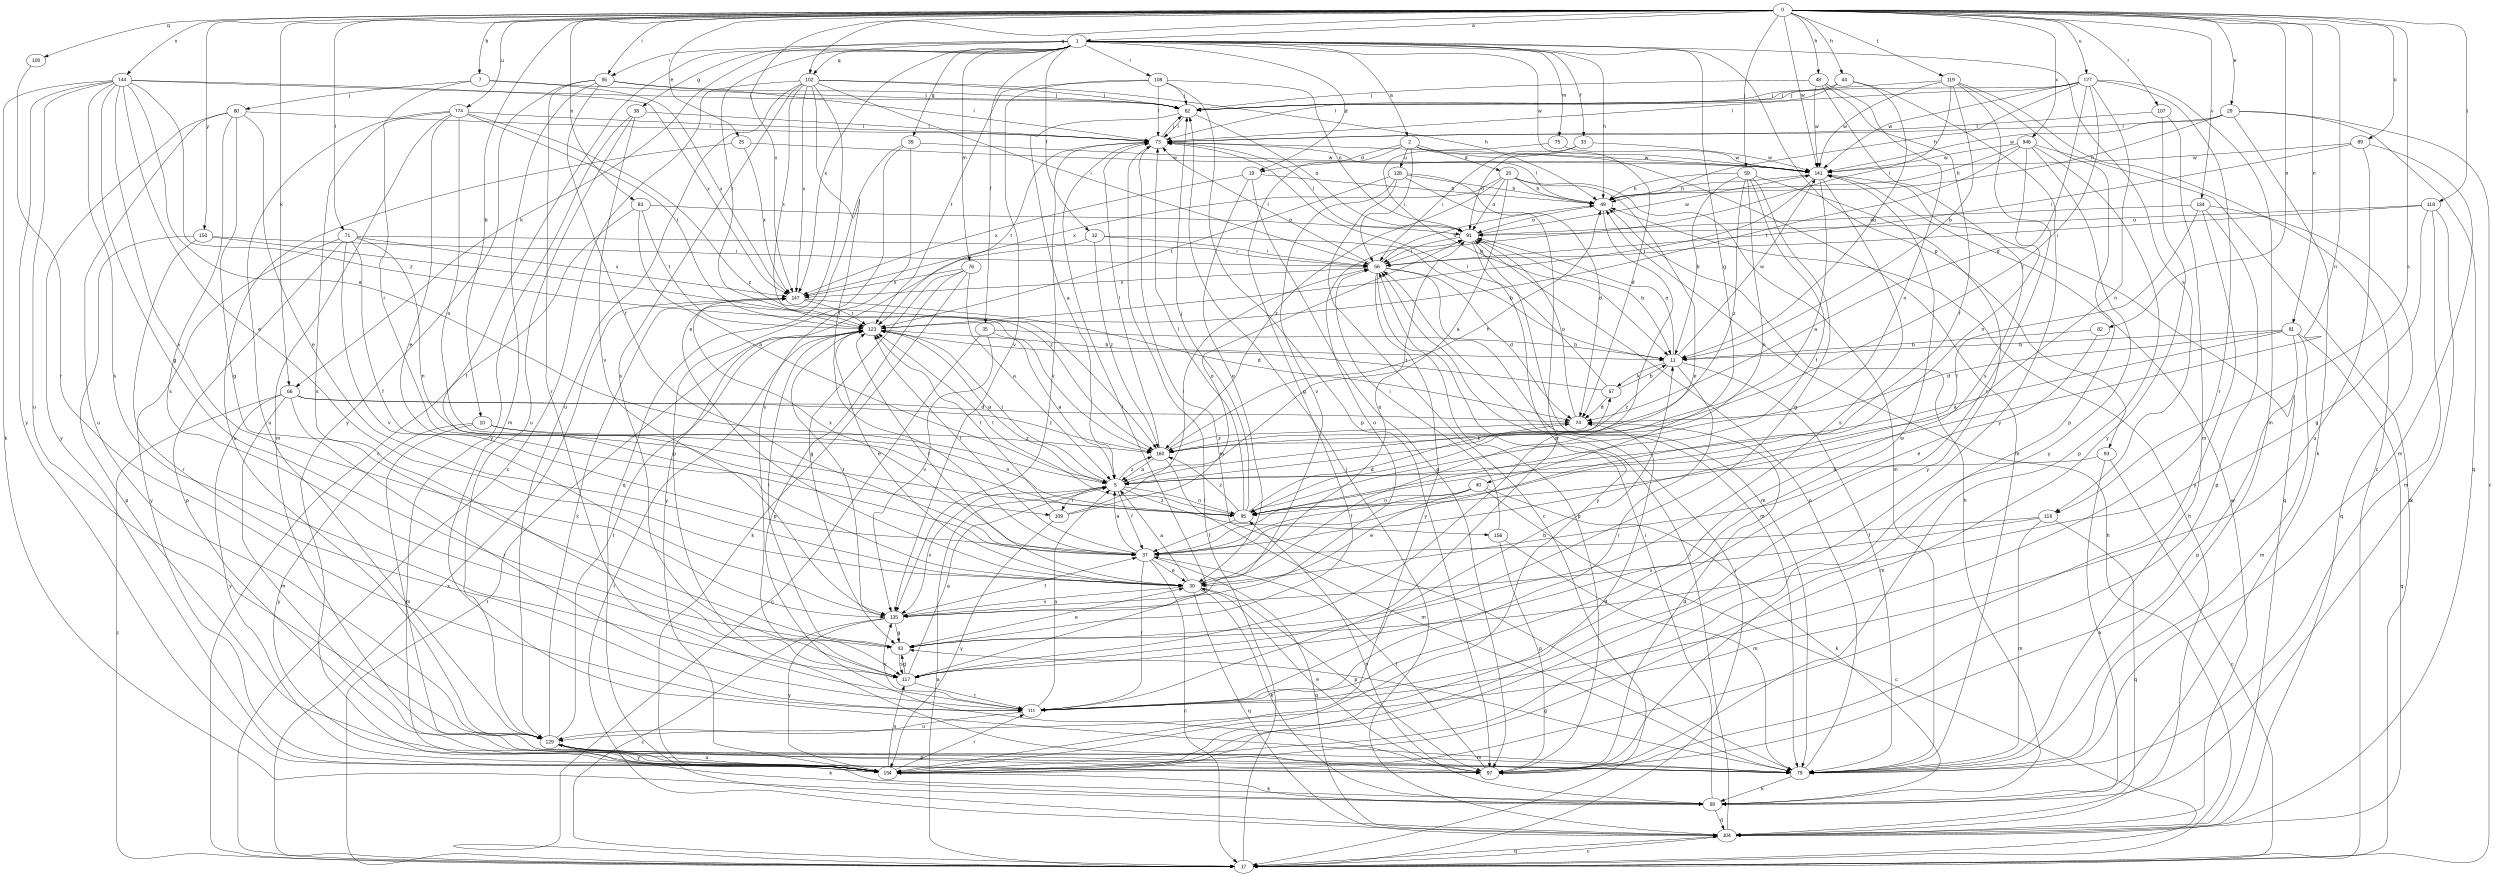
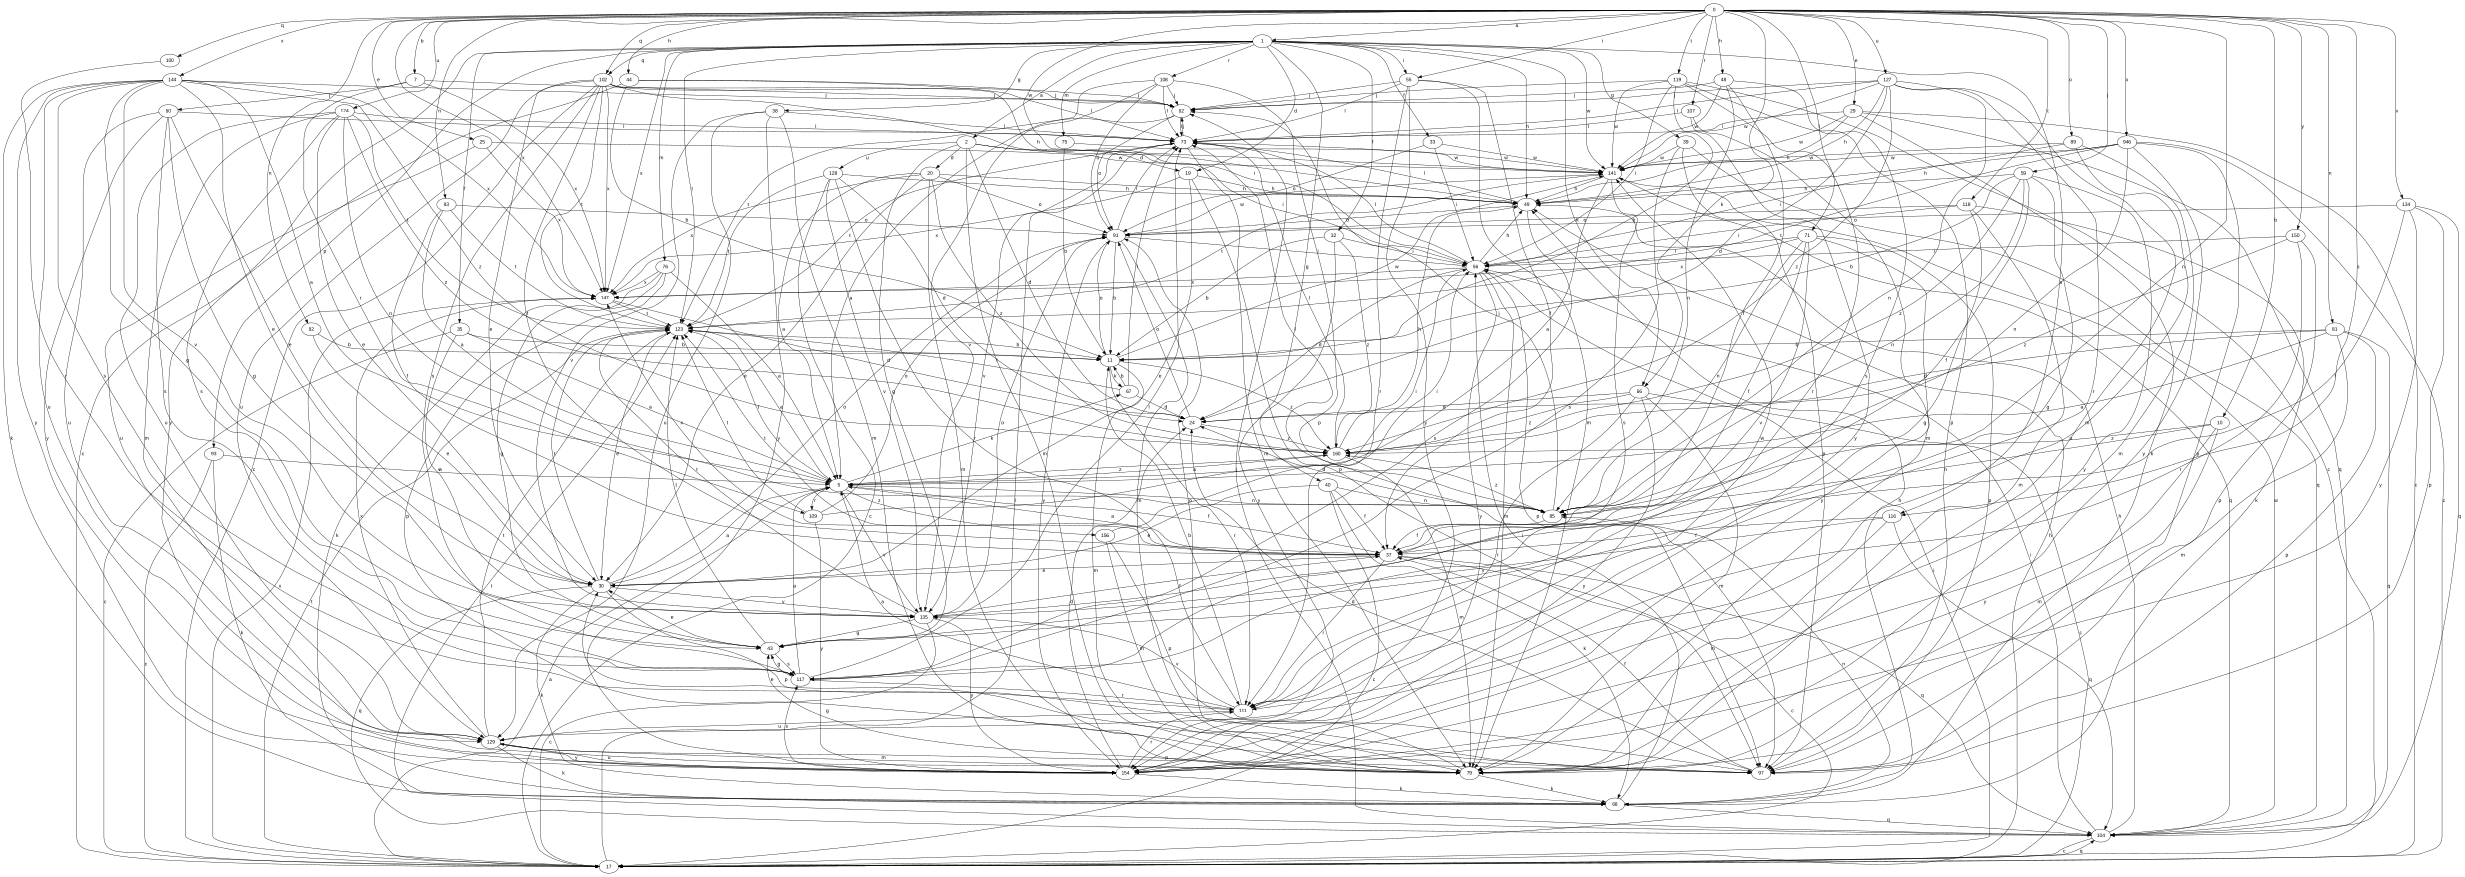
(1042, 459) -> none
none -> (926, 658)
